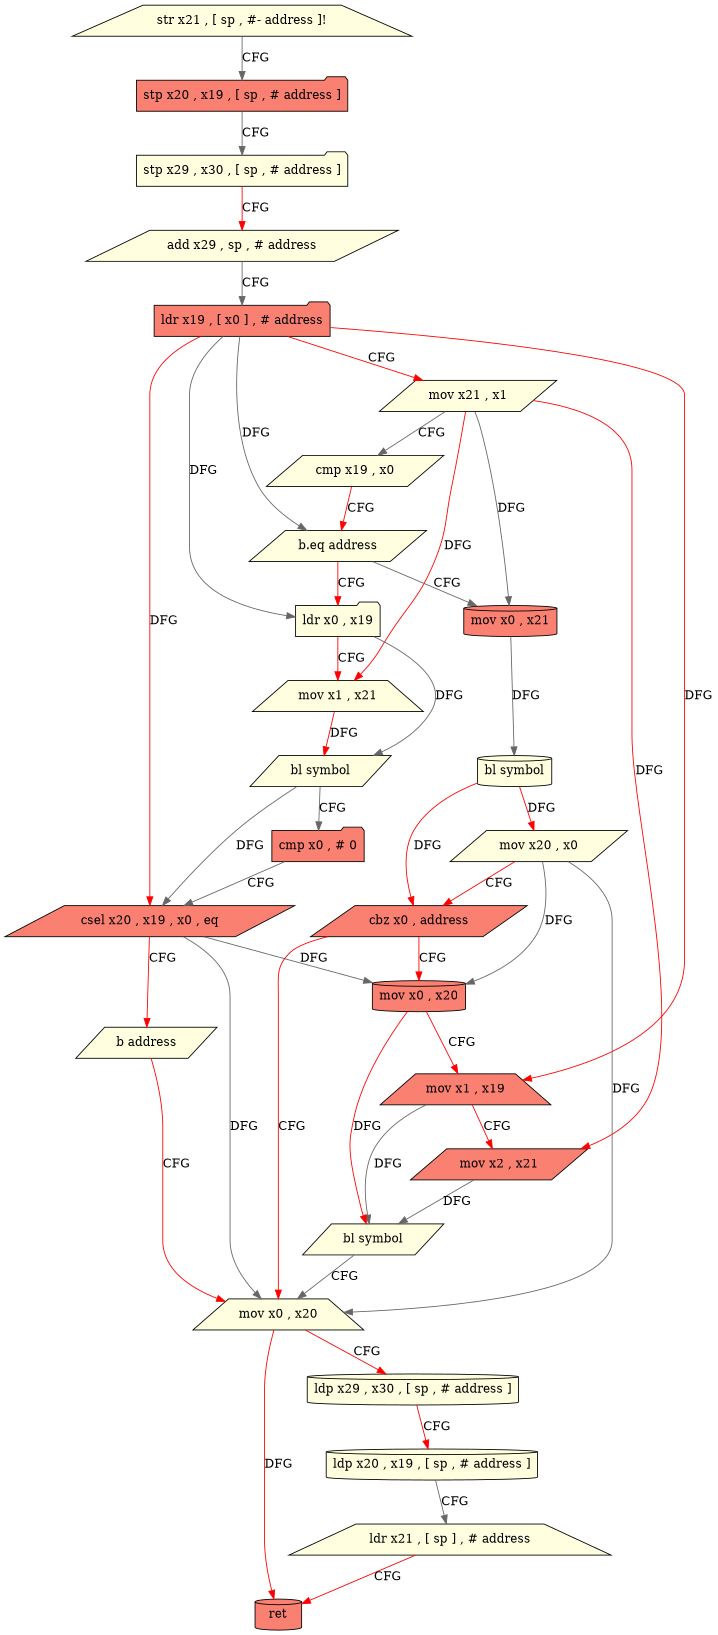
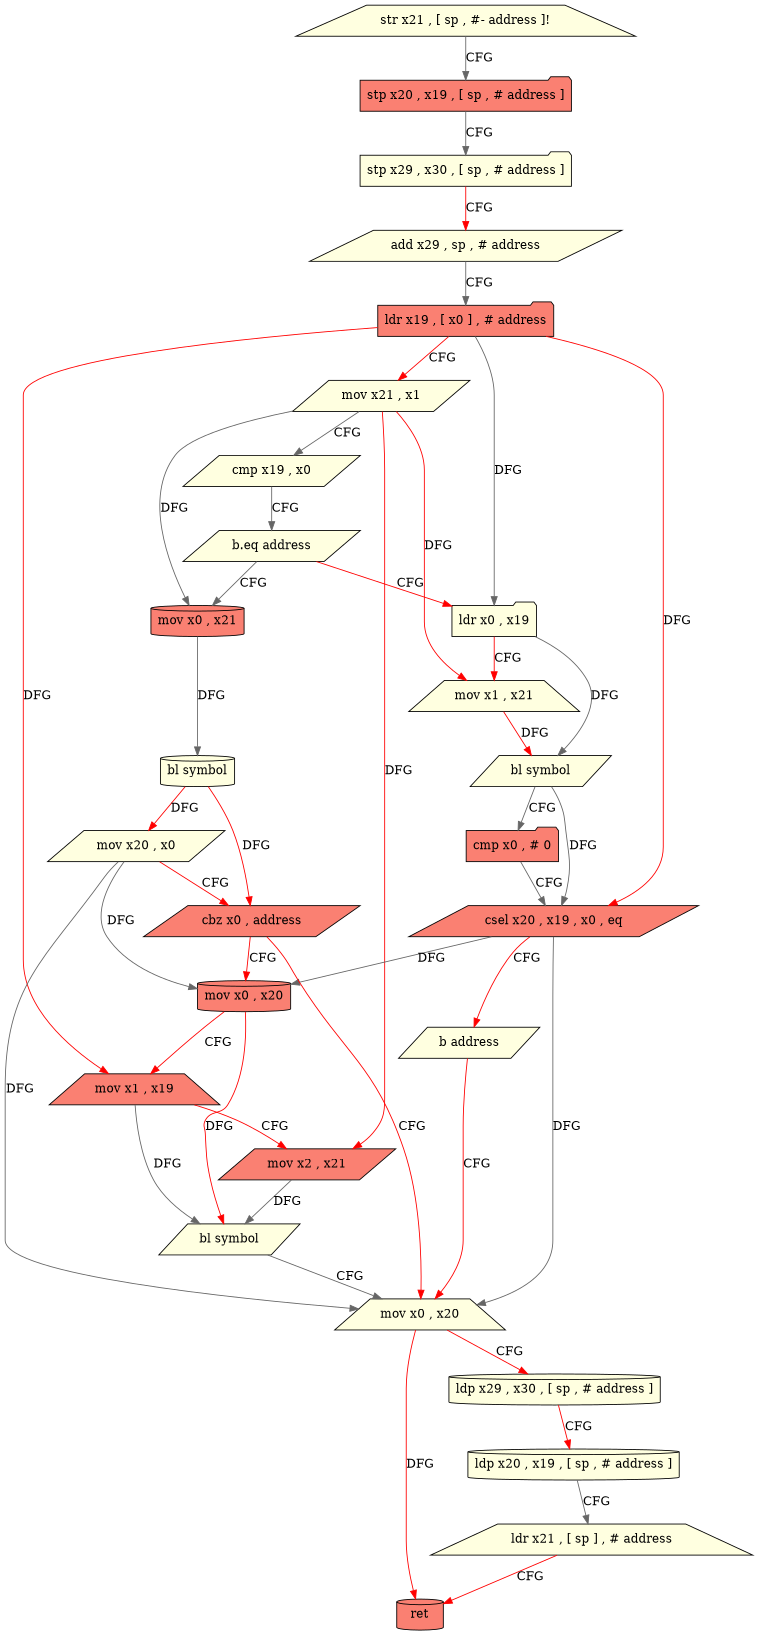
(242, 441) -> none
(347, 504) -> (272, 504)
